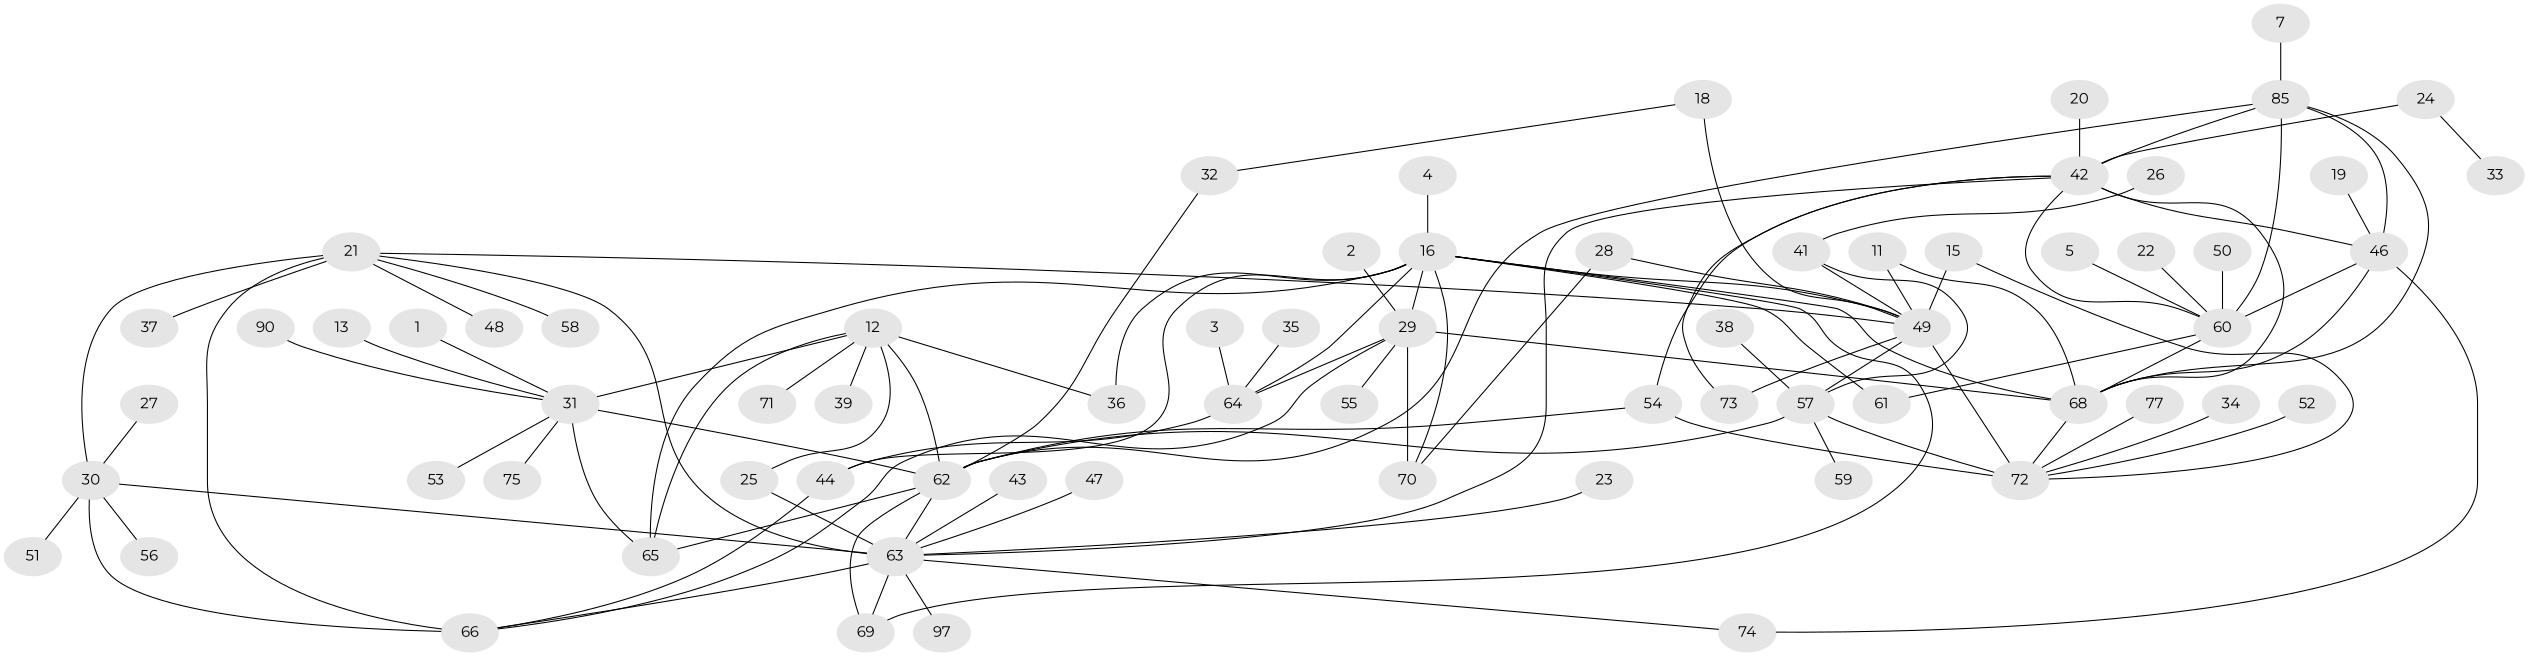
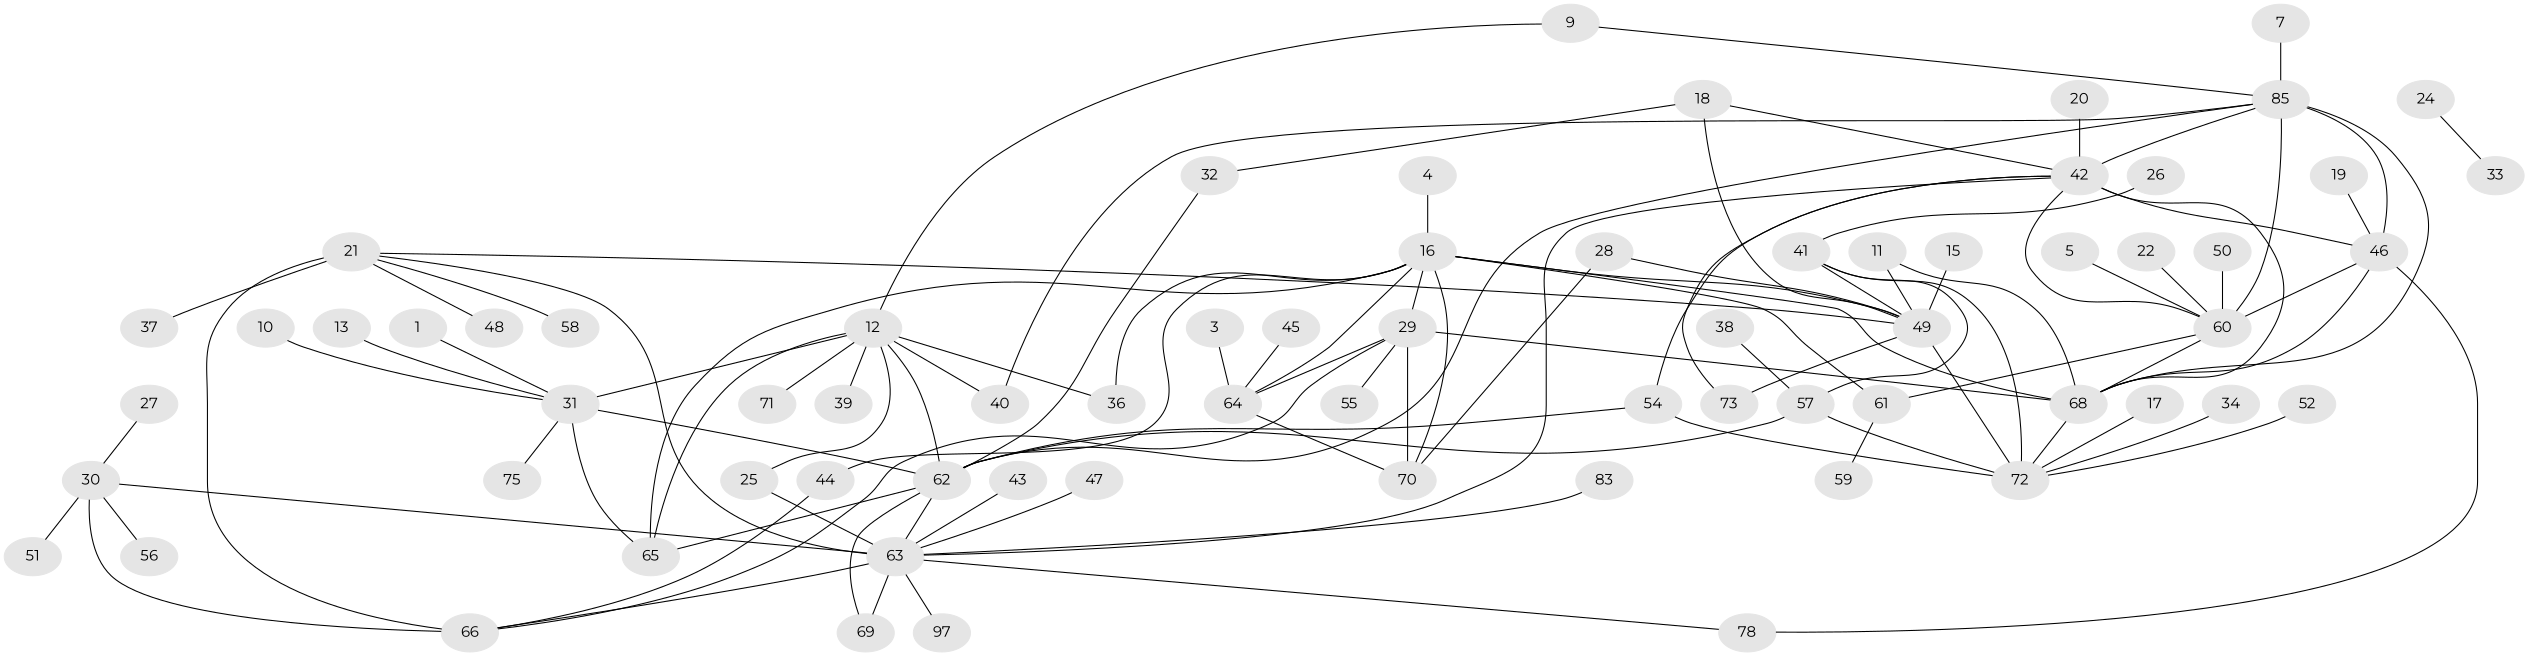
none -> (1571, 23)
(2249, 131) -> (1891, 138)
(1351, 252) -> none
(137, 293) -> none
(266, 328) -> (266, 328)
(1291, 328) -> (1291, 328)
(1864, 366) -> none
(2328, 368) -> (1977, 308)
none -> (1000, 404)
(2155, 404) -> (2155, 404)
(1029, 442) -> (1343, 452)
(1825, 442) -> (1863, 442)
(436, 480) -> none
(1604, 480) -> (1604, 480)
(1703, 558) -> none
(1747, 633) -> (1747, 633)
